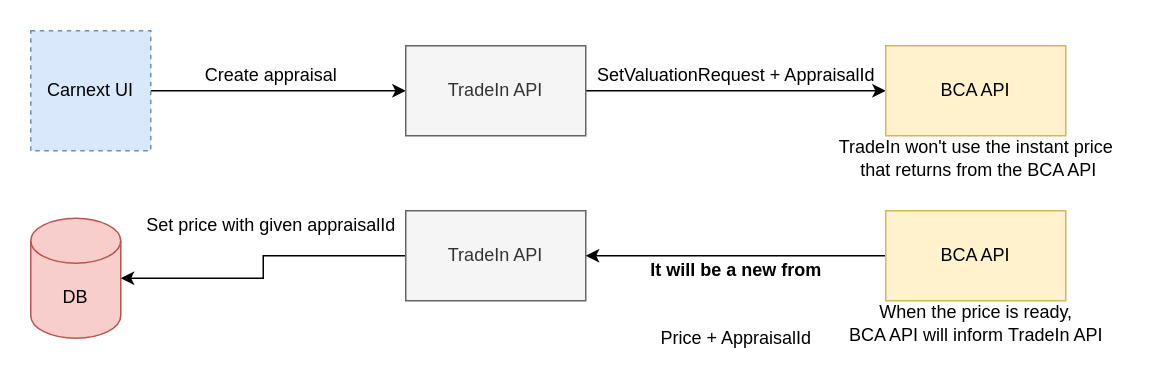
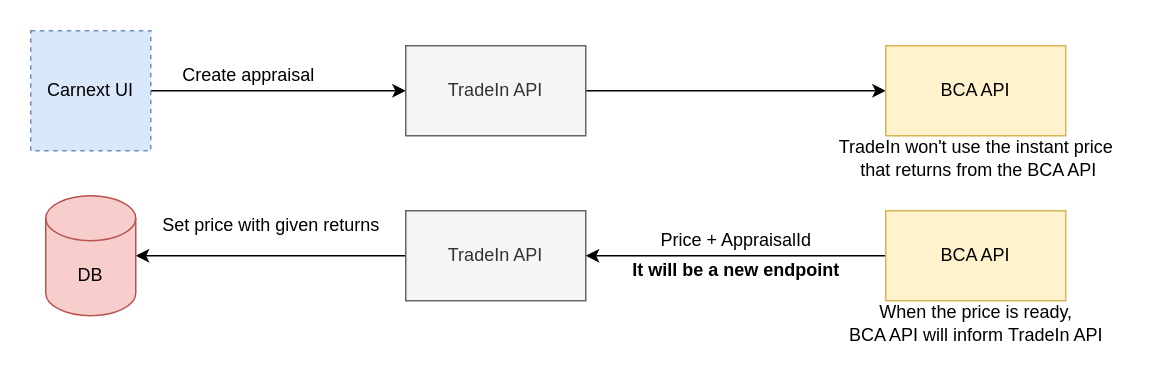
(271, 76) -> (248, 76)
(736, 76) -> none
(272, 226) -> (272, 226)
(737, 271) -> (737, 271)
(76, 278) -> (91, 256)
(736, 338) -> (736, 241)
